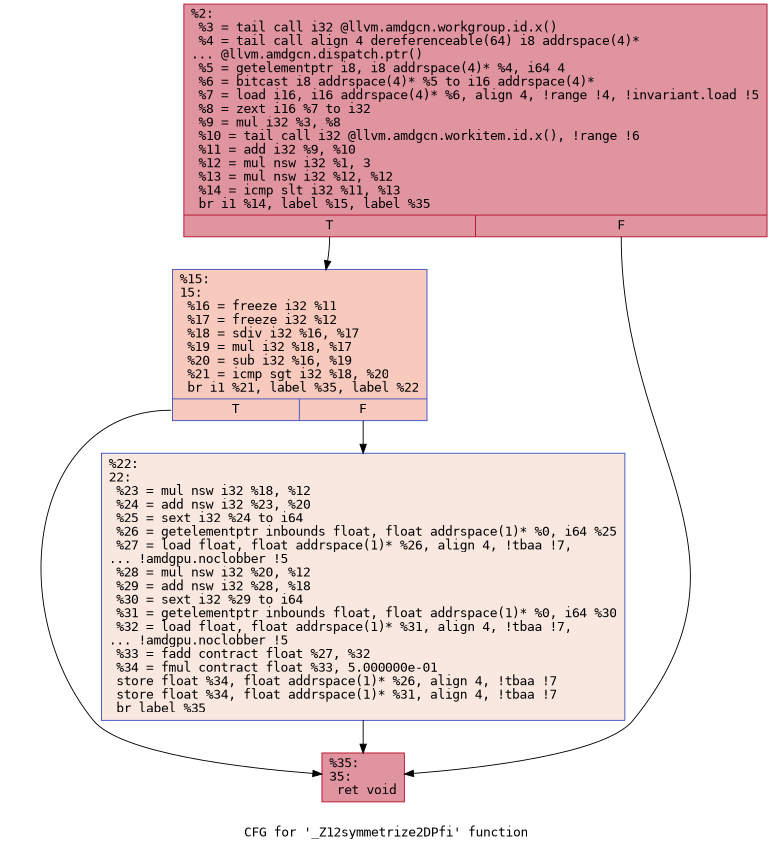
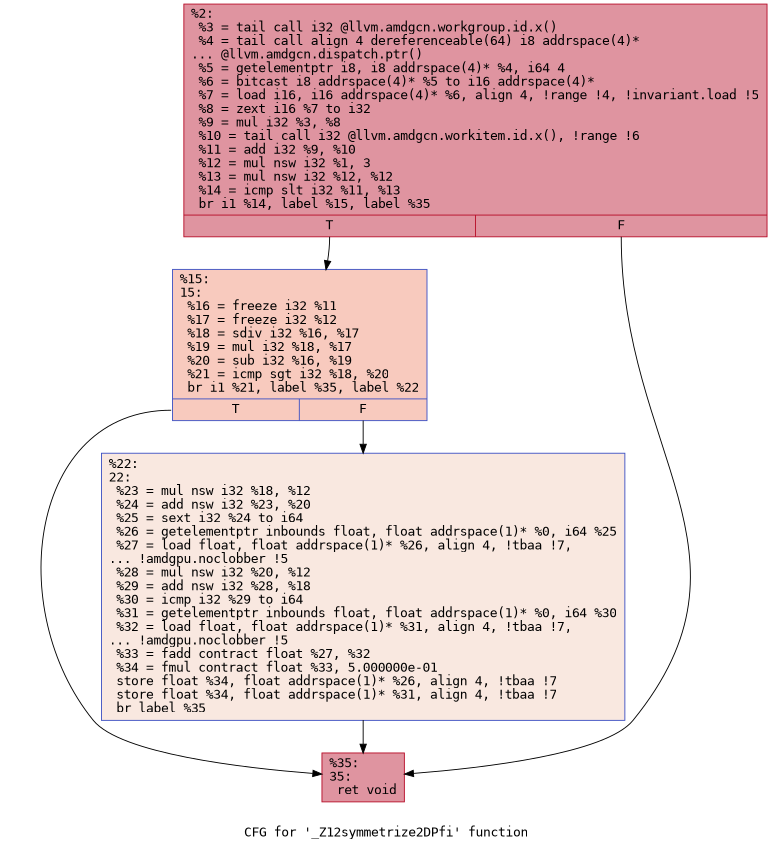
(206, 600) -> (206, 600)
